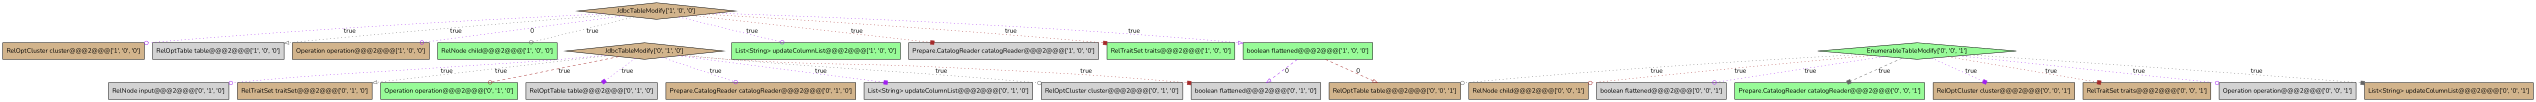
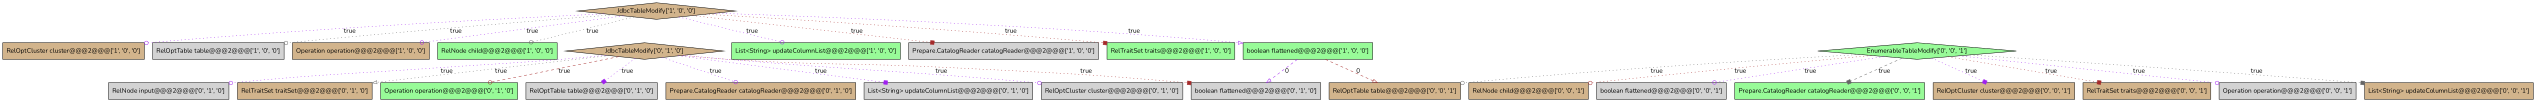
(450, 28) -> (450, 28)
(532, 31) -> (532, 31)
(860, 69) -> (860, 69)
